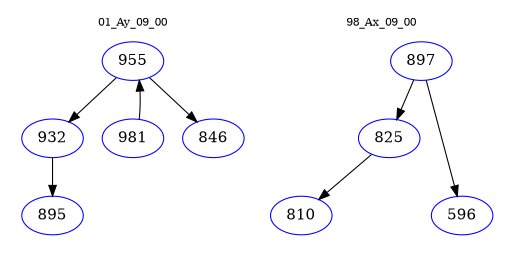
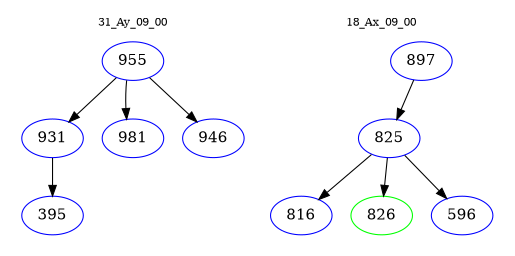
(133, 23) -> (133, 23)
(382, 23) -> (382, 23)
(140, 105) -> (126, 94)
(440, 133) -> (422, 173)
(53, 138) -> (53, 138)
(213, 138) -> (213, 138)
(53, 216) -> (53, 216)
(301, 216) -> (301, 216)
none -> (382, 216)
